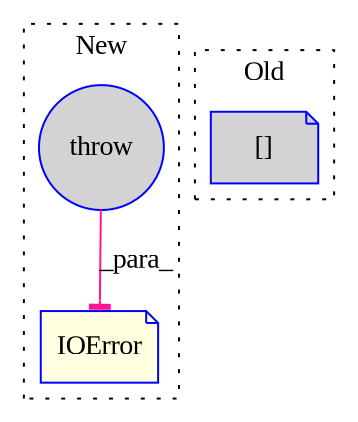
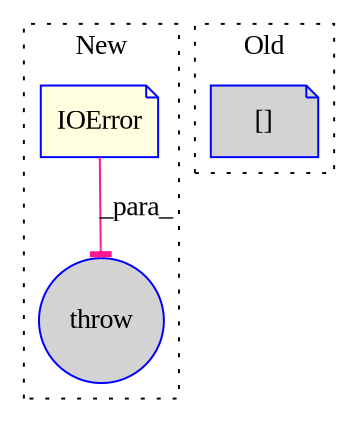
(100, 255) -> (100, 203)
